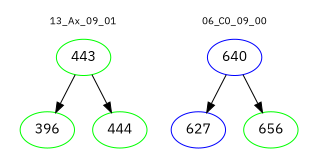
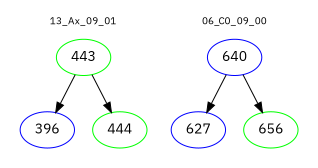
(47, 130) -> (47, 130)
